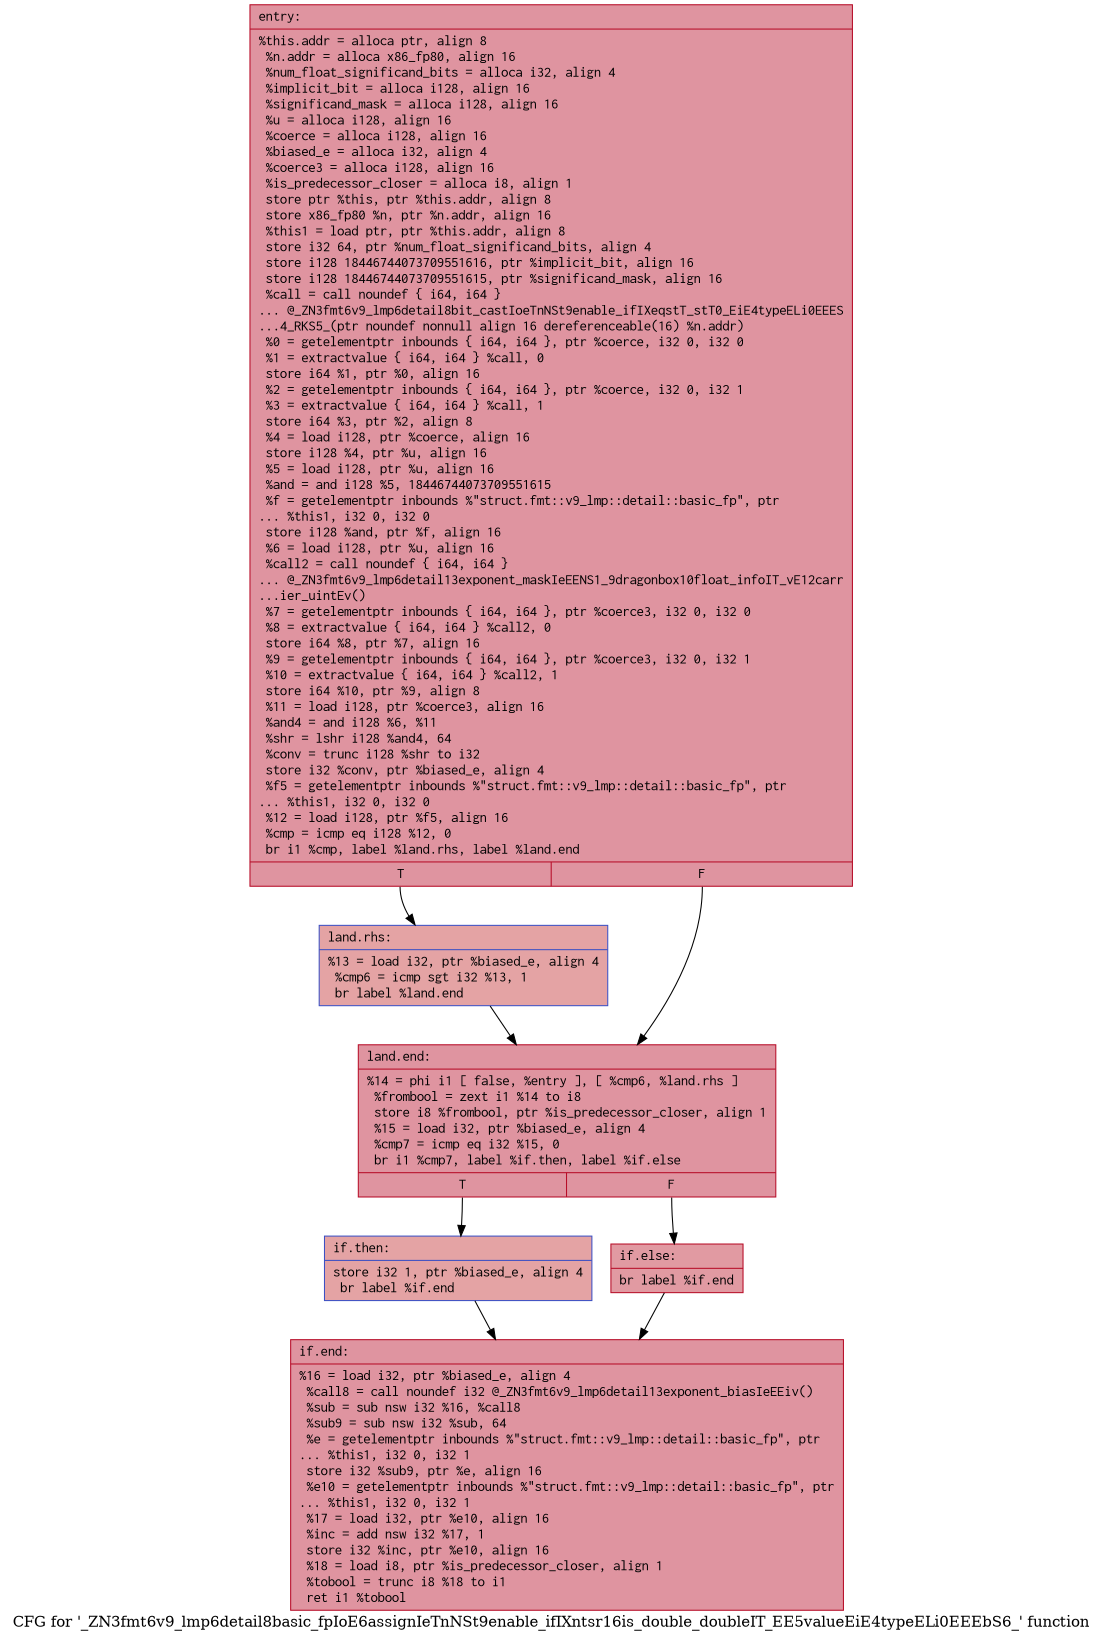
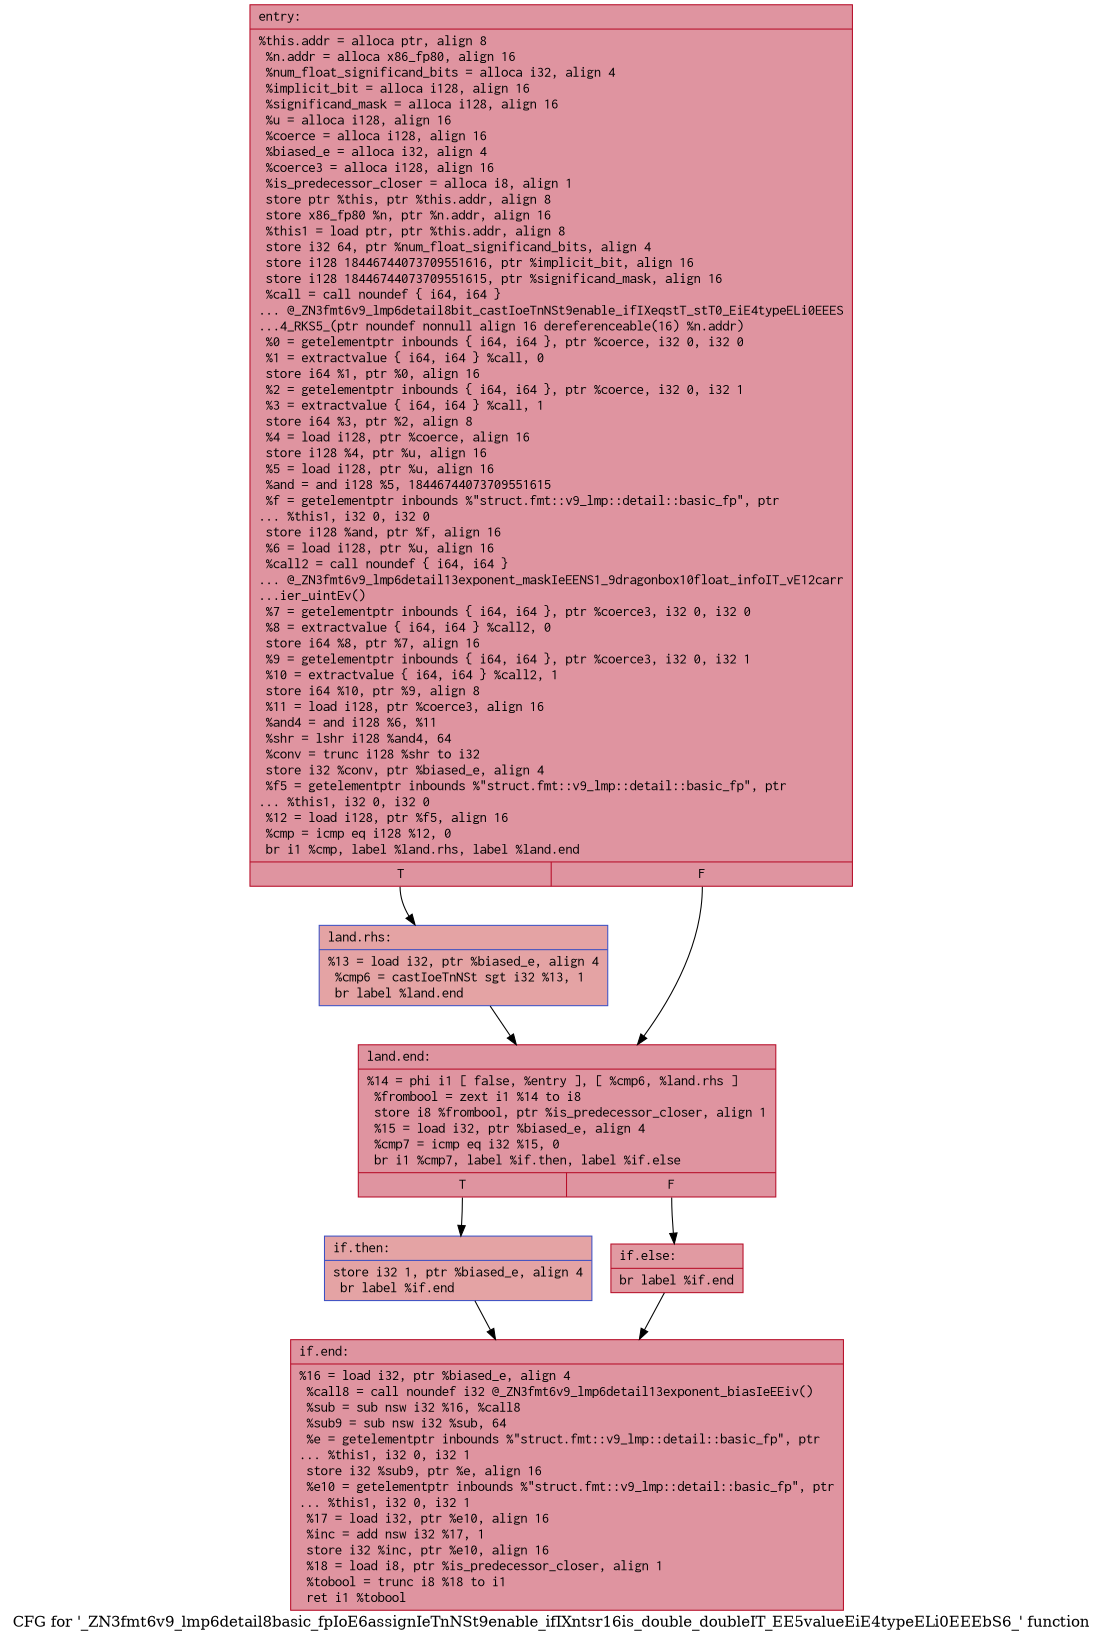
(428, 977) -> (457, 977)
